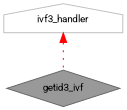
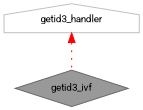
(63, 20) -> (72, 20)
